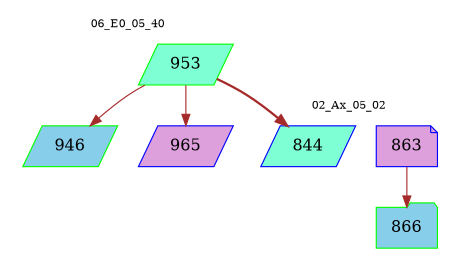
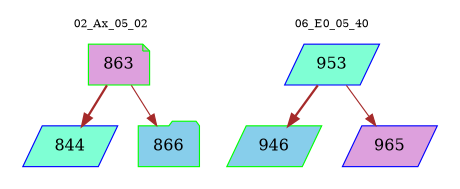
(186, 65) -> (332, 65)
(121, 100) -> (307, 101)
(260, 104) -> (98, 101)
(407, 146) -> (119, 65)
